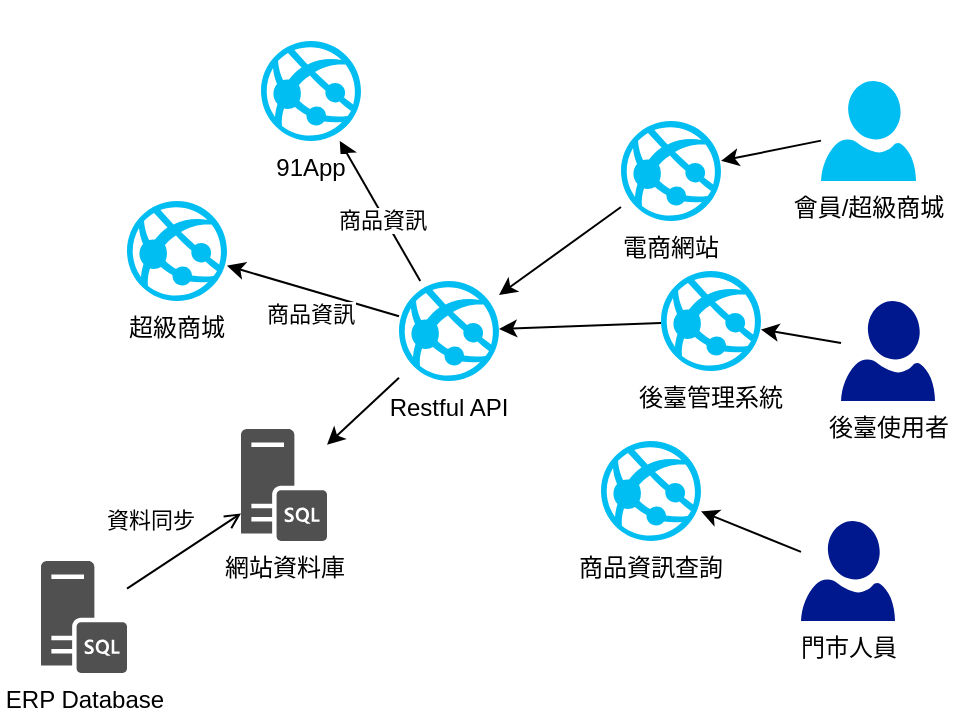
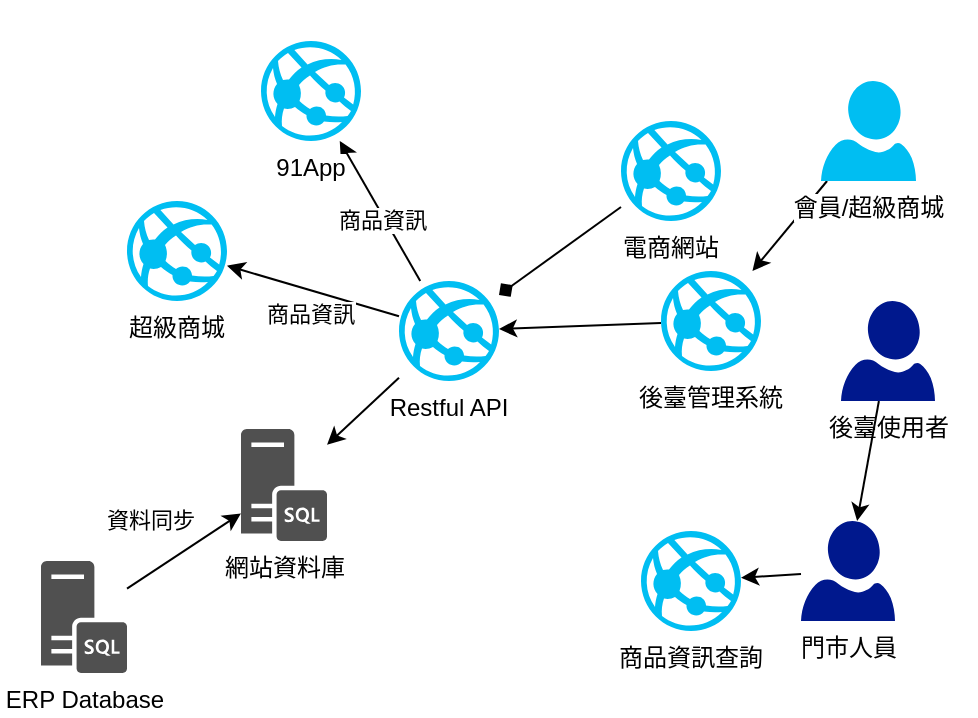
(778, 149) -> (778, 240)
(512, 286) -> (512, 285)
(807, 337) -> (869, 454)
(651, 491) -> (691, 581)
(232, 519) -> (229, 522)
